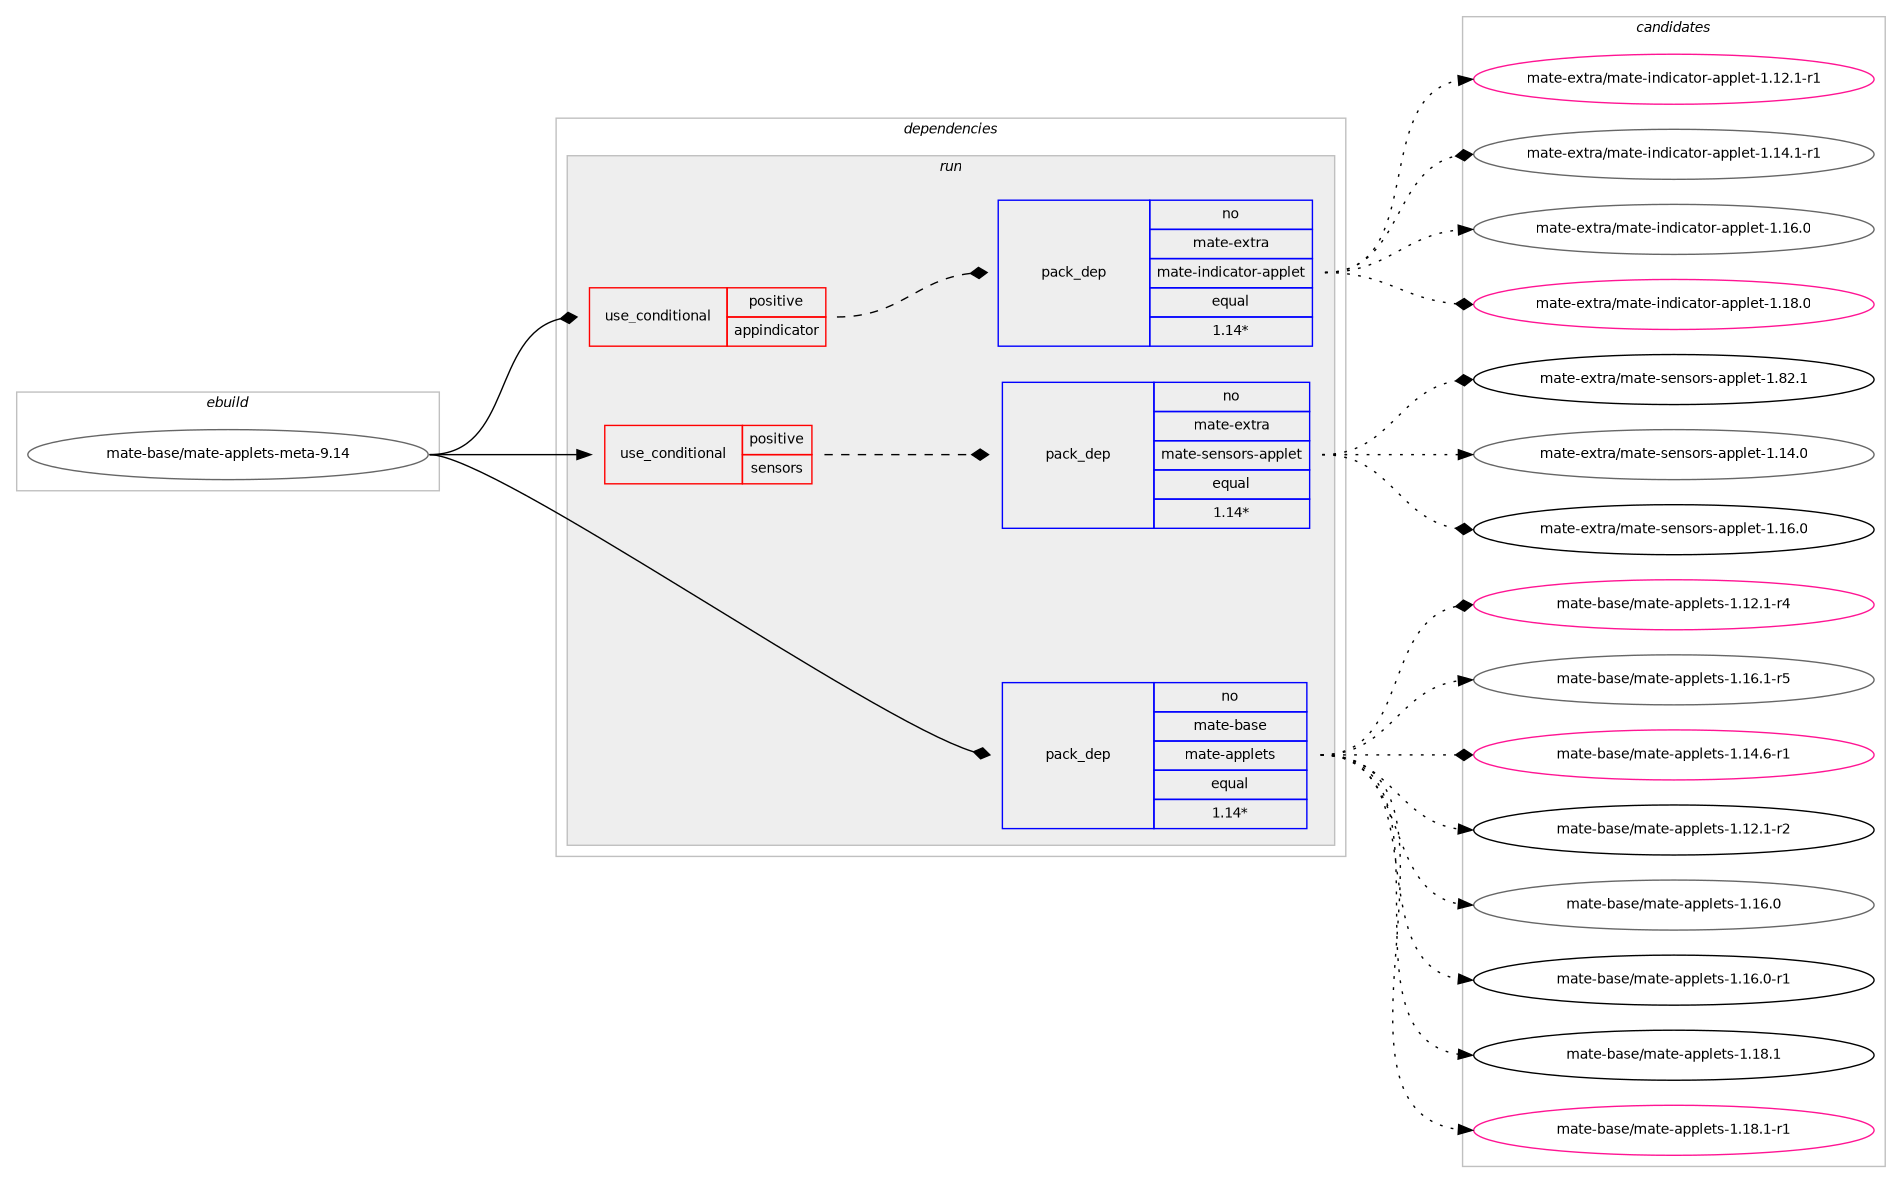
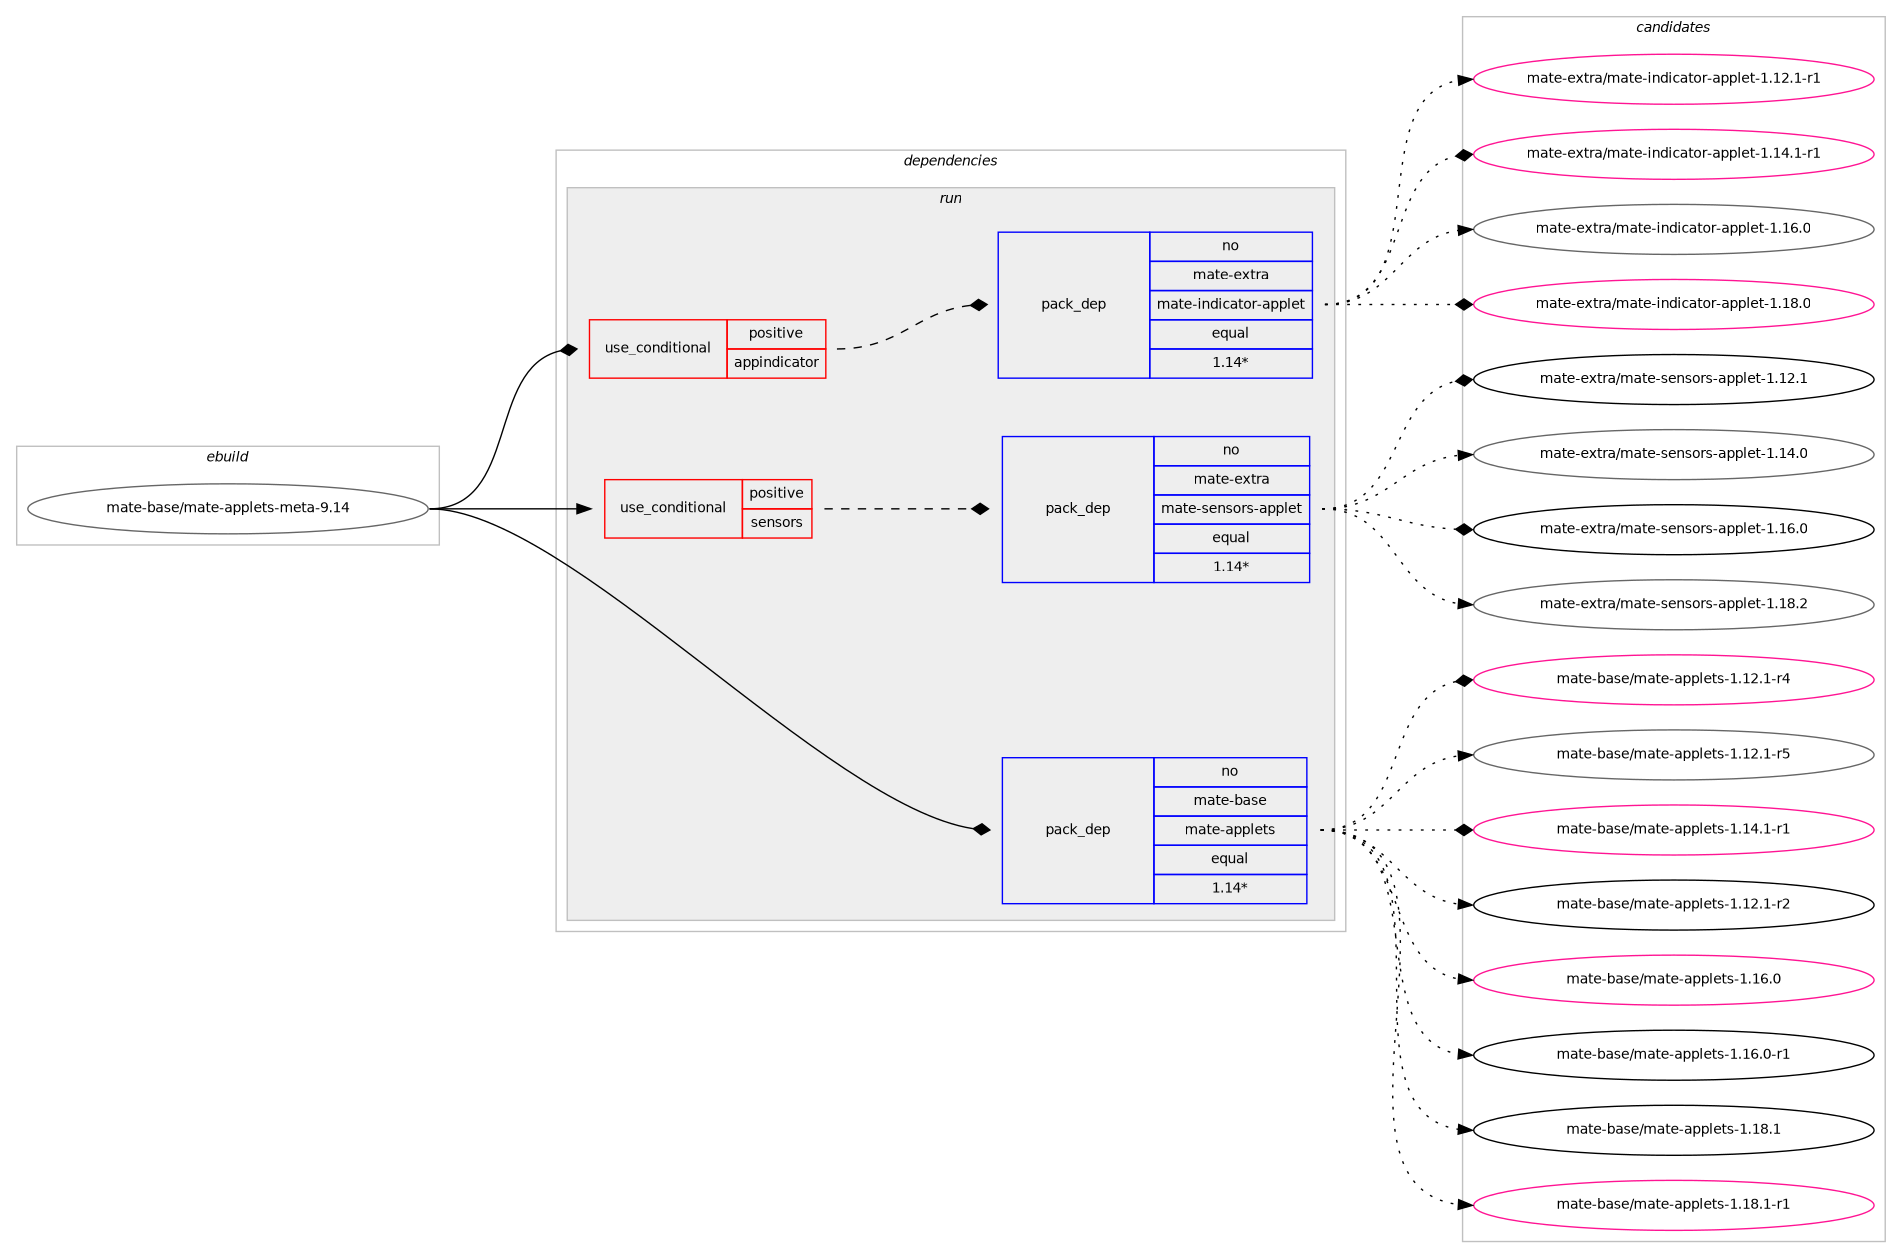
(1674, 154) -> (1674, 154)
(1674, 380) -> (1674, 380)
none -> (1674, 605)
(1674, 680) -> (1674, 755)
(1674, 755) -> (1674, 830)
(1674, 905) -> (1674, 980)
